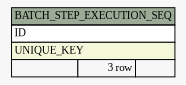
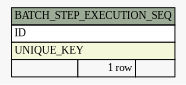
(120, 68) -> (120, 68)
